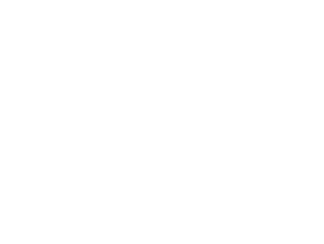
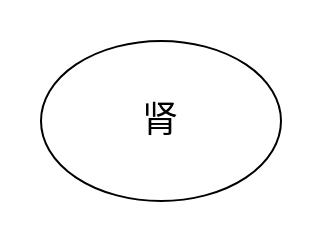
none -> (161, 121)
